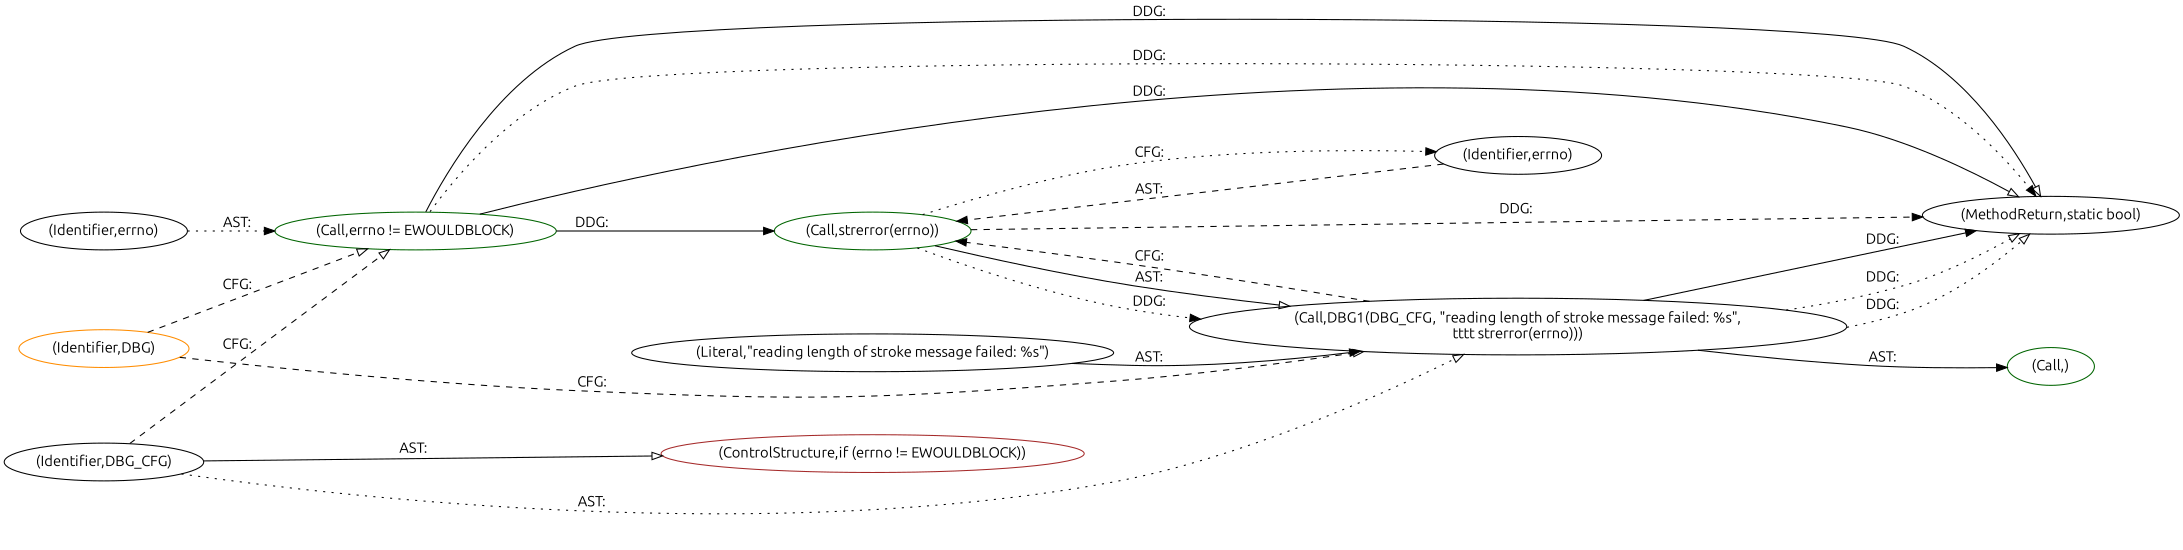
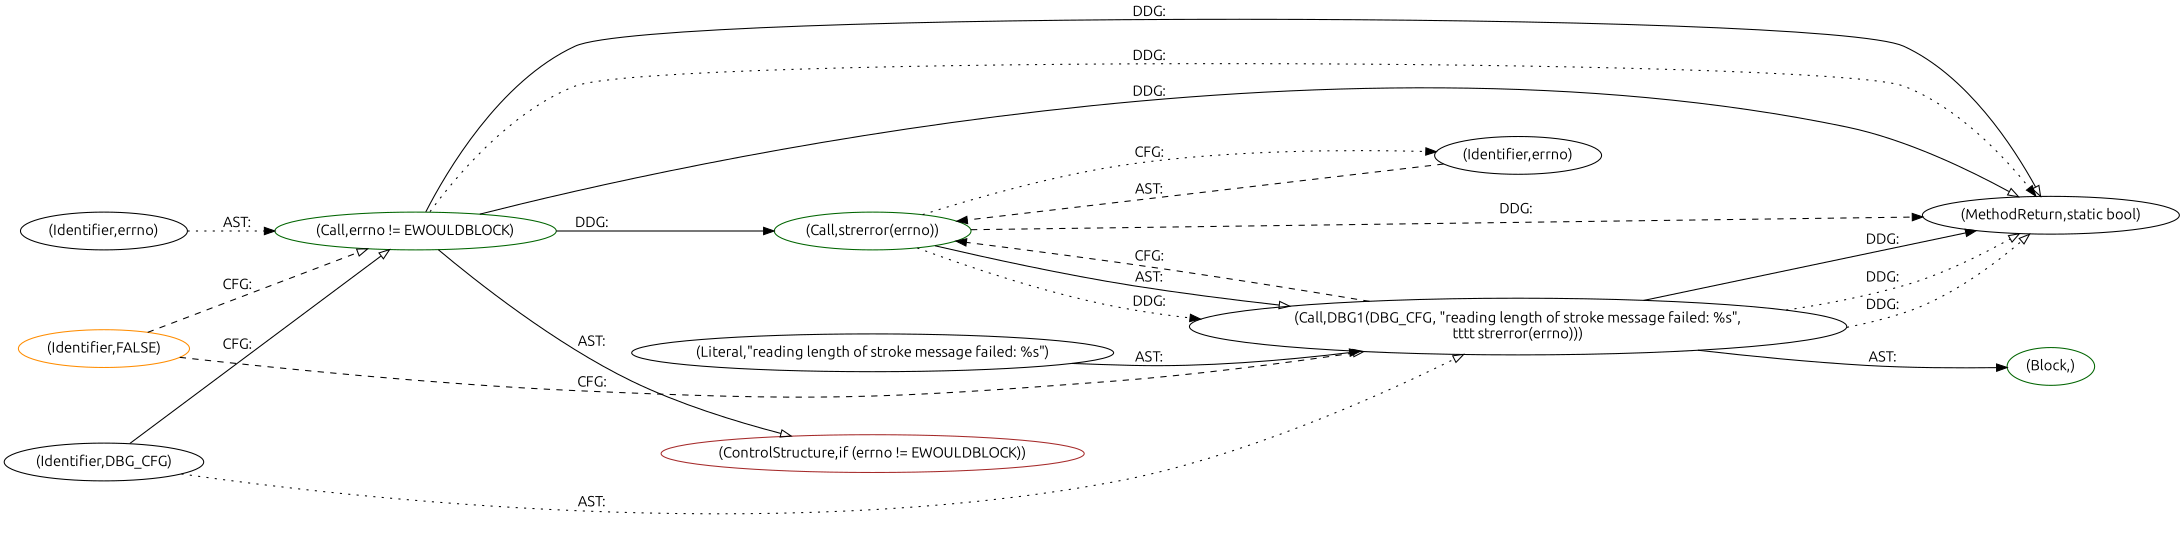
(104, 349) -> (104, 349)
(255, 350) -> (255, 350)
(2051, 366) -> (2051, 366)
(428, 458) -> (598, 363)
